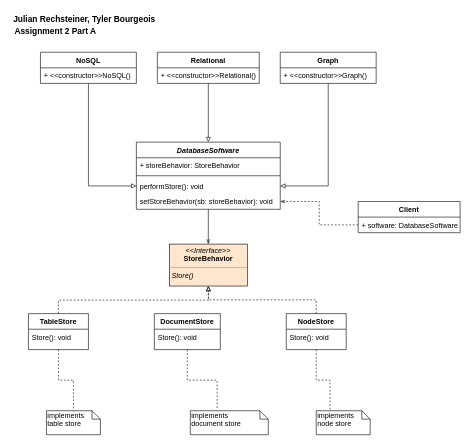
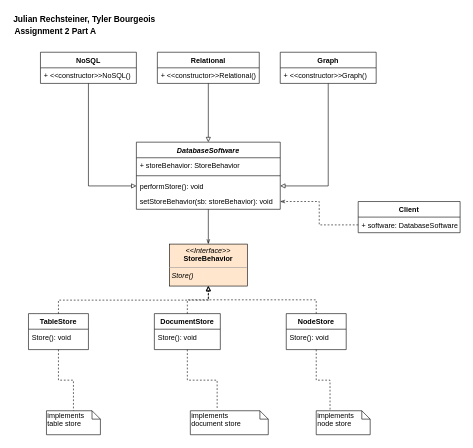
none -> (188, 307)
